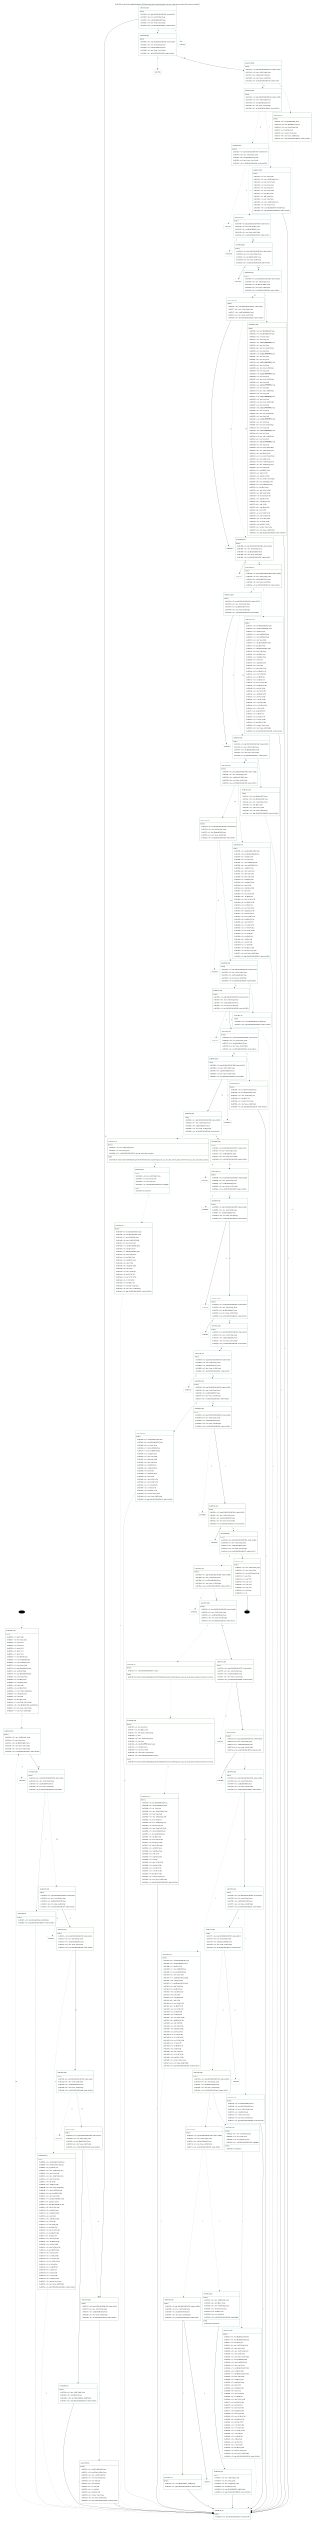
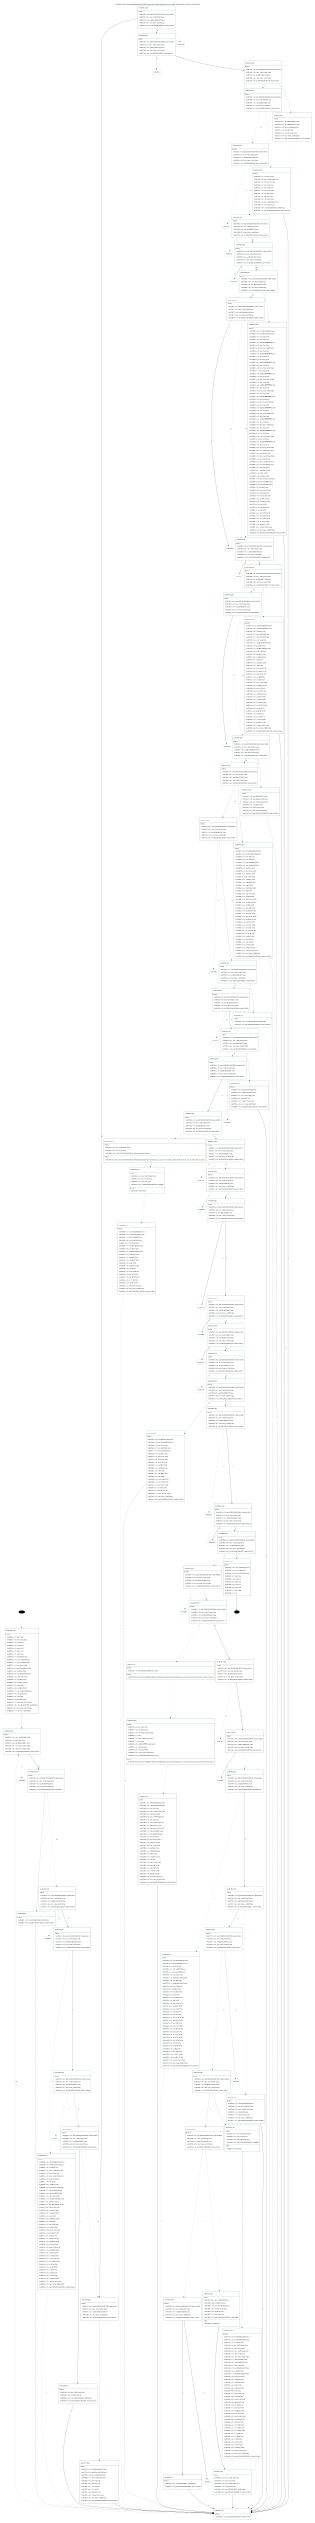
none -> (201, 1362)
